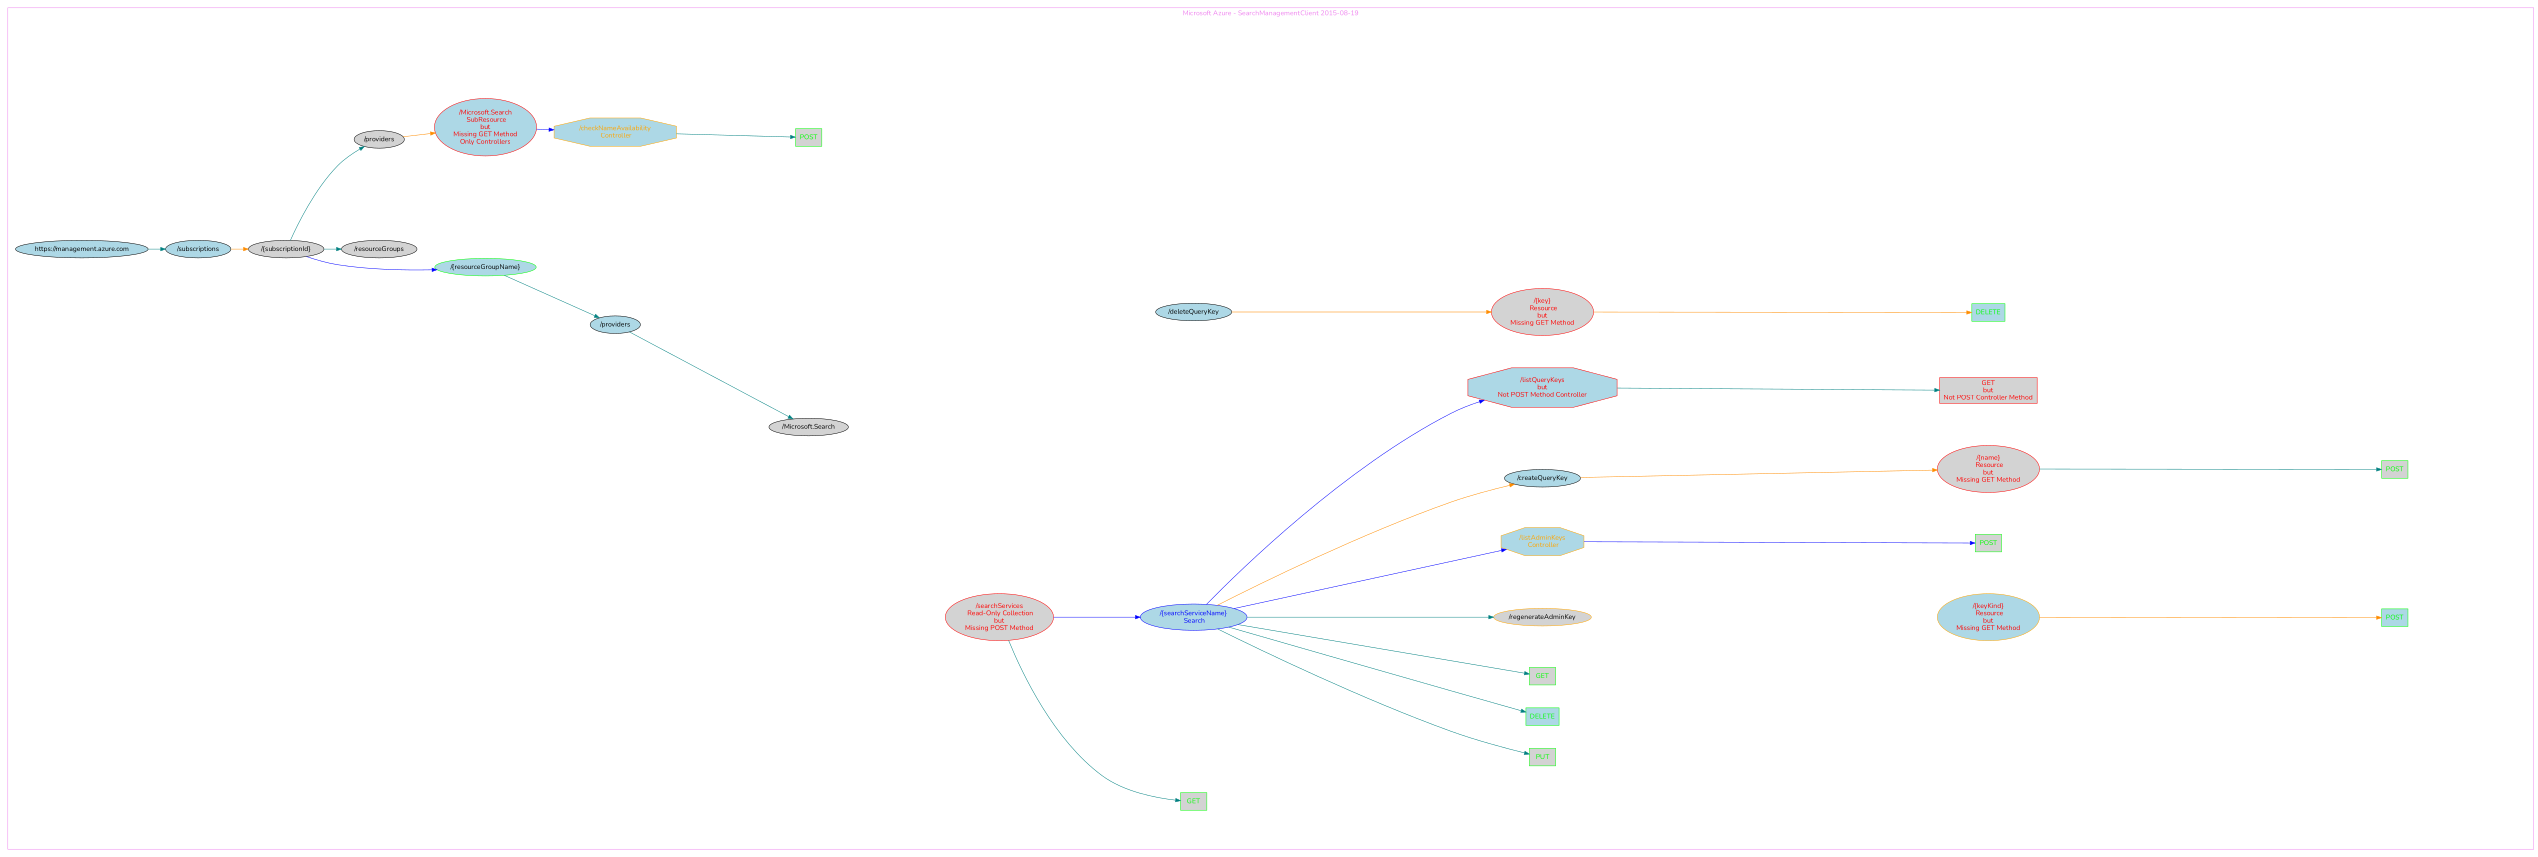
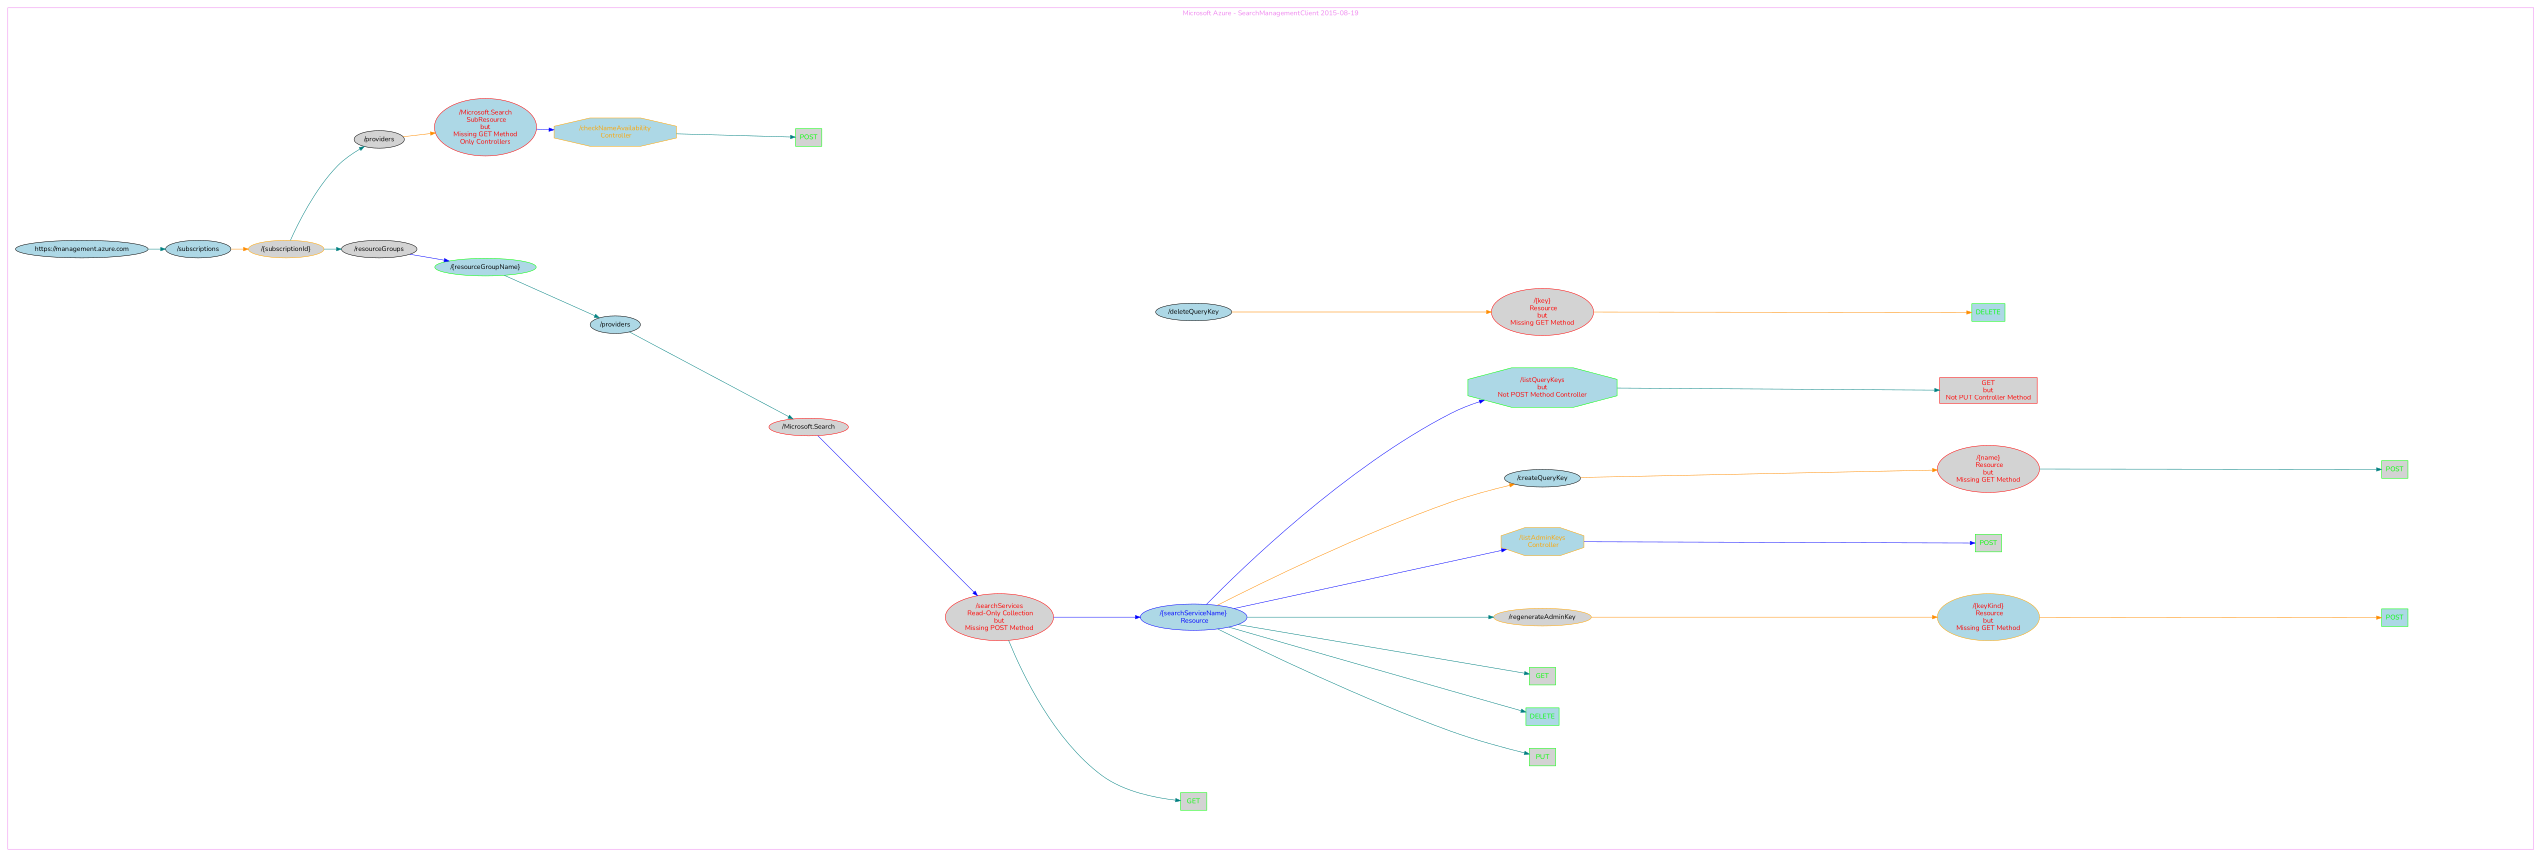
(286, 249) -> (286, 249)
(369, 268) -> (427, 257)
(1542, 388) -> (1542, 388)
(1988, 390) -> (1988, 390)
(809, 427) -> (809, 427)
none -> (896, 514)
(1194, 617) -> (1194, 617)
none -> (1762, 617)
